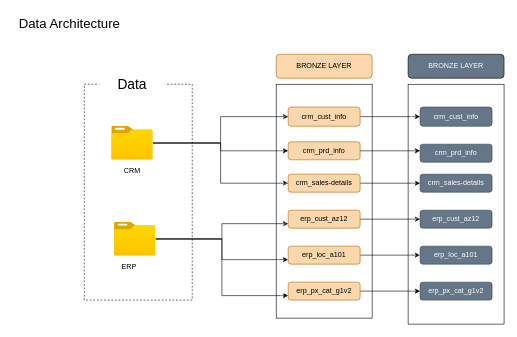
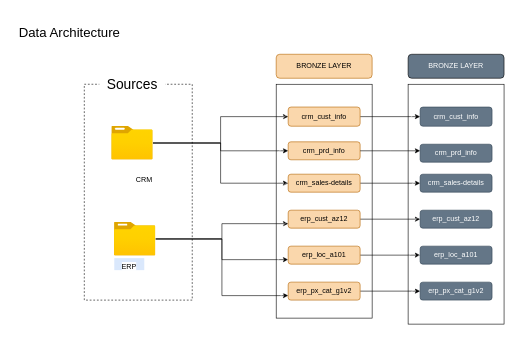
(69, 24) -> (69, 33)
(132, 84) -> (132, 84)
(132, 168) -> (144, 177)
(129, 264) -> (129, 264)
